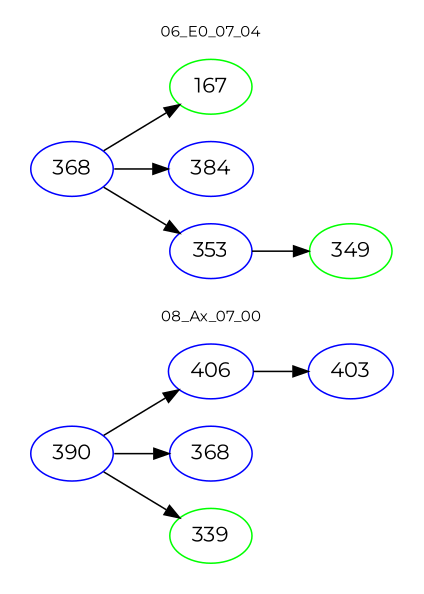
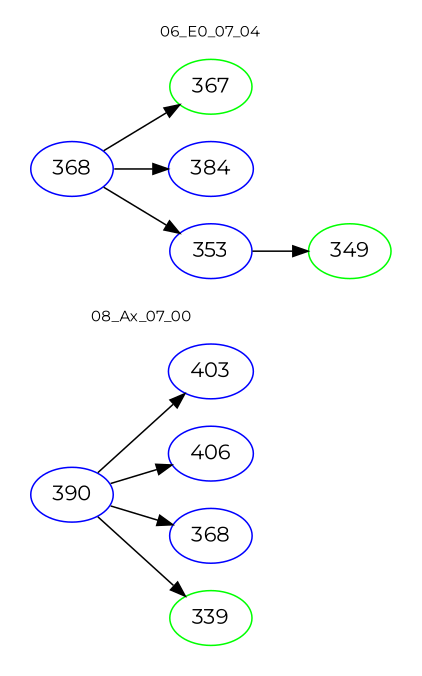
(211, 87) -> (211, 87)
(273, 371) -> (135, 439)
